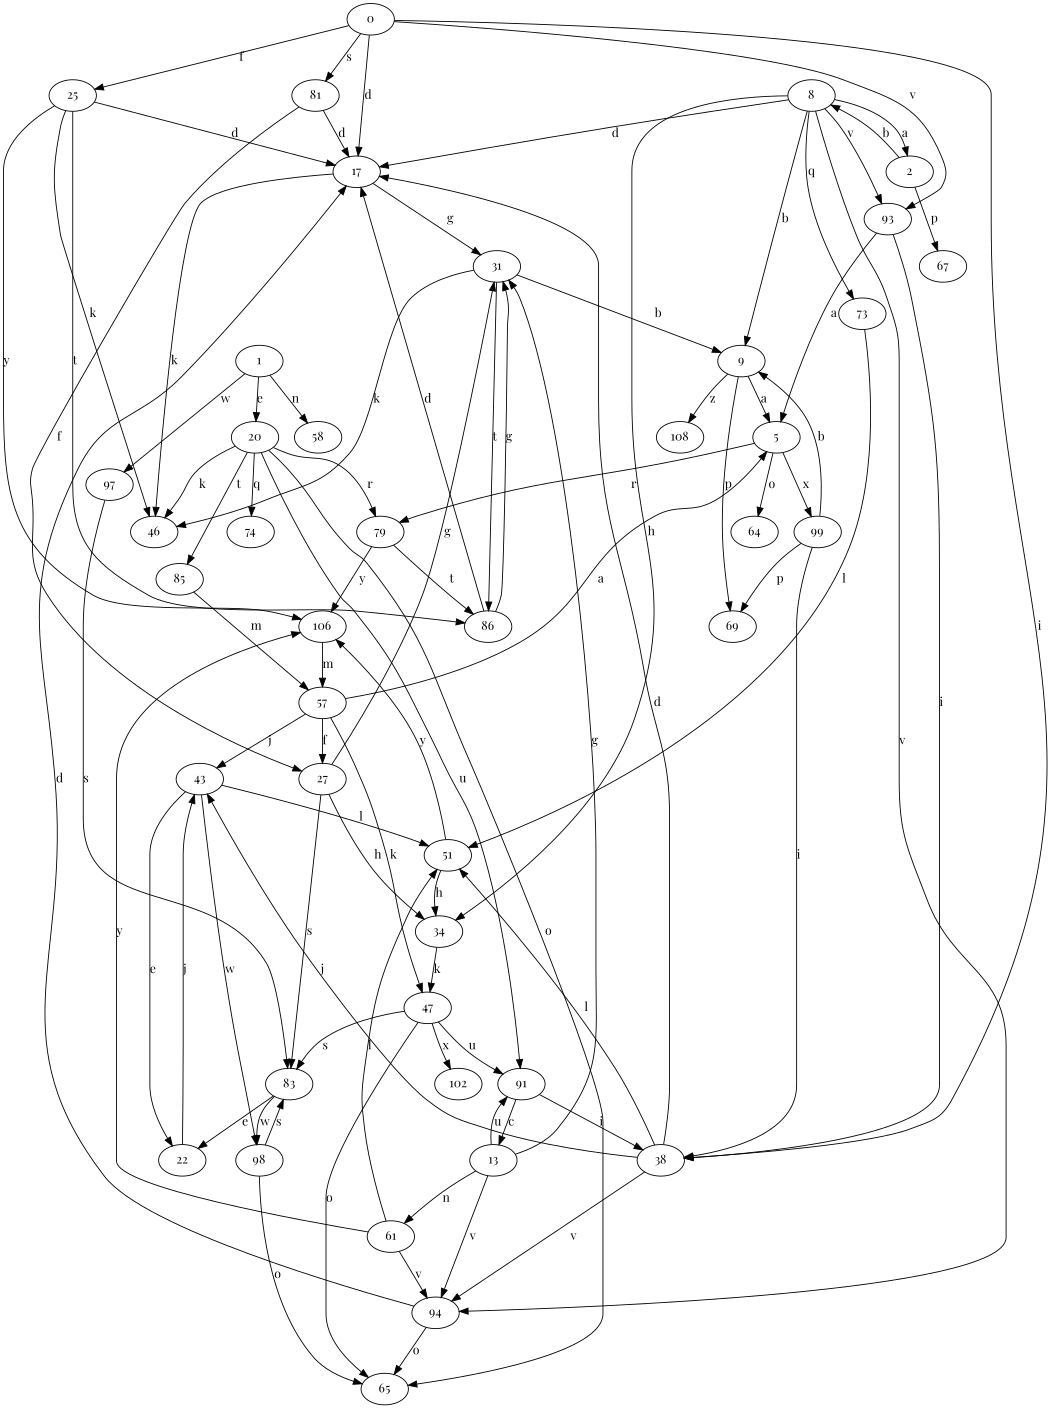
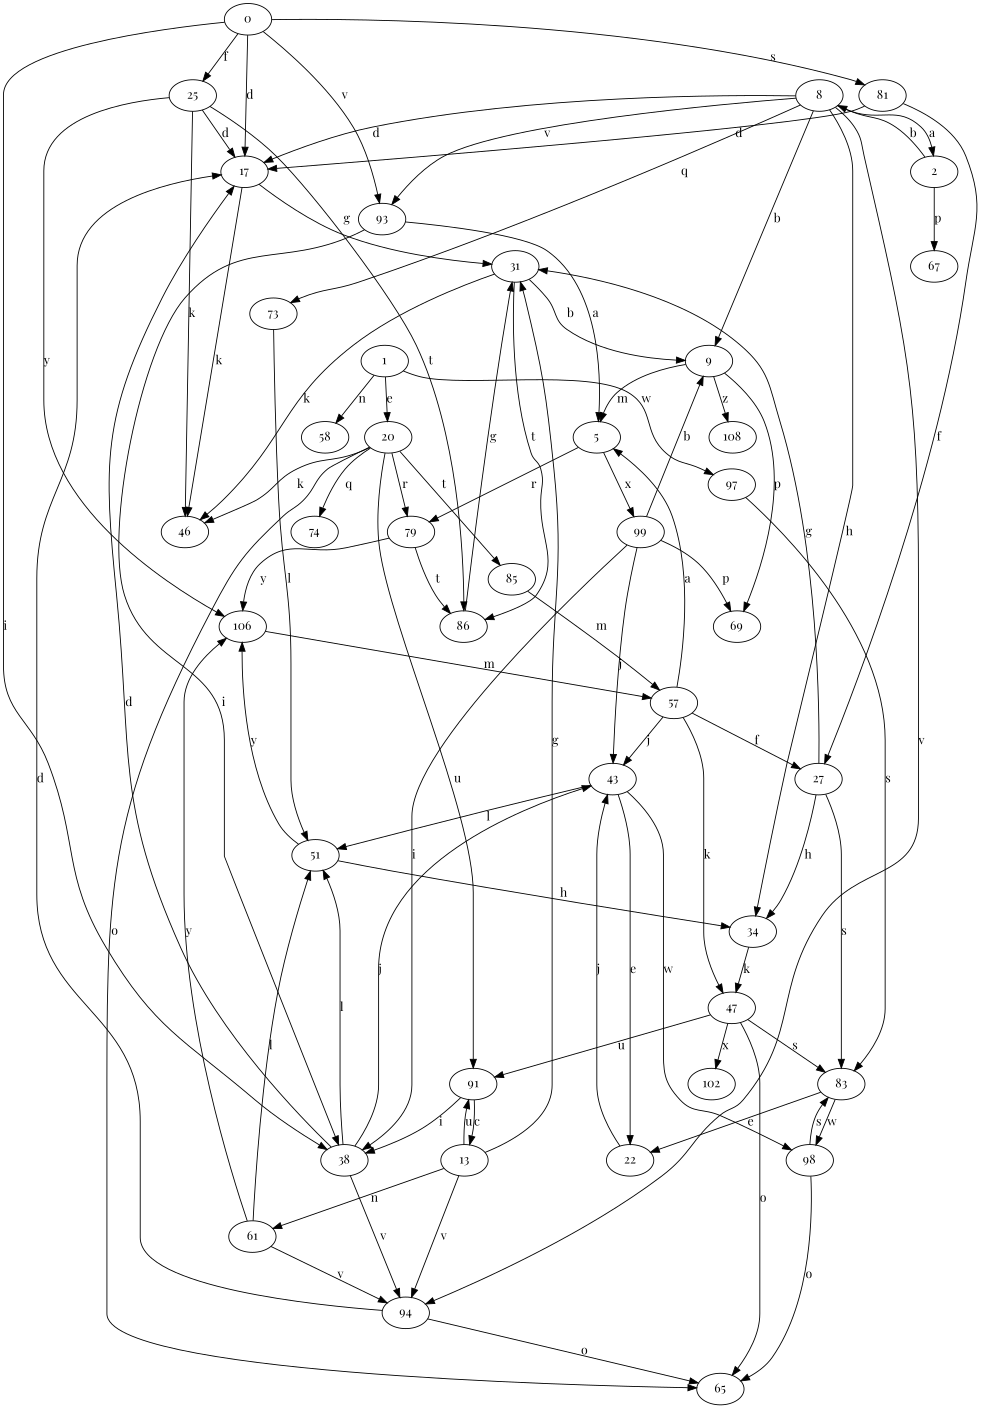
(764, 399) -> (623, 399)
(424, 403) -> none
(755, 532) -> none
none -> (620, 650)
